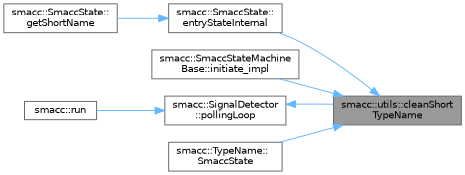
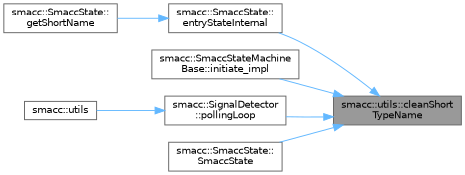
(315, 104) -> (305, 117)
(61, 111) -> (61, 111)
(225, 157) -> (225, 157)
